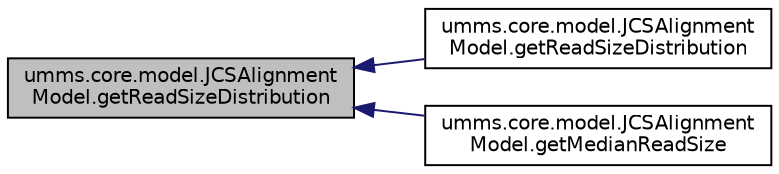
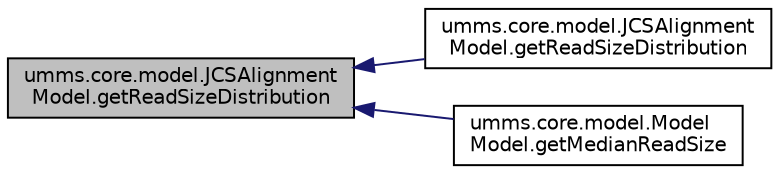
(598, 135) -> (598, 135)
